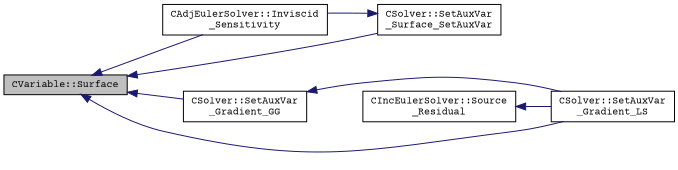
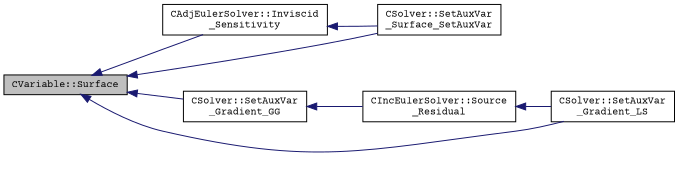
(348, 13) -> (358, 26)
(439, 77) -> (340, 106)
